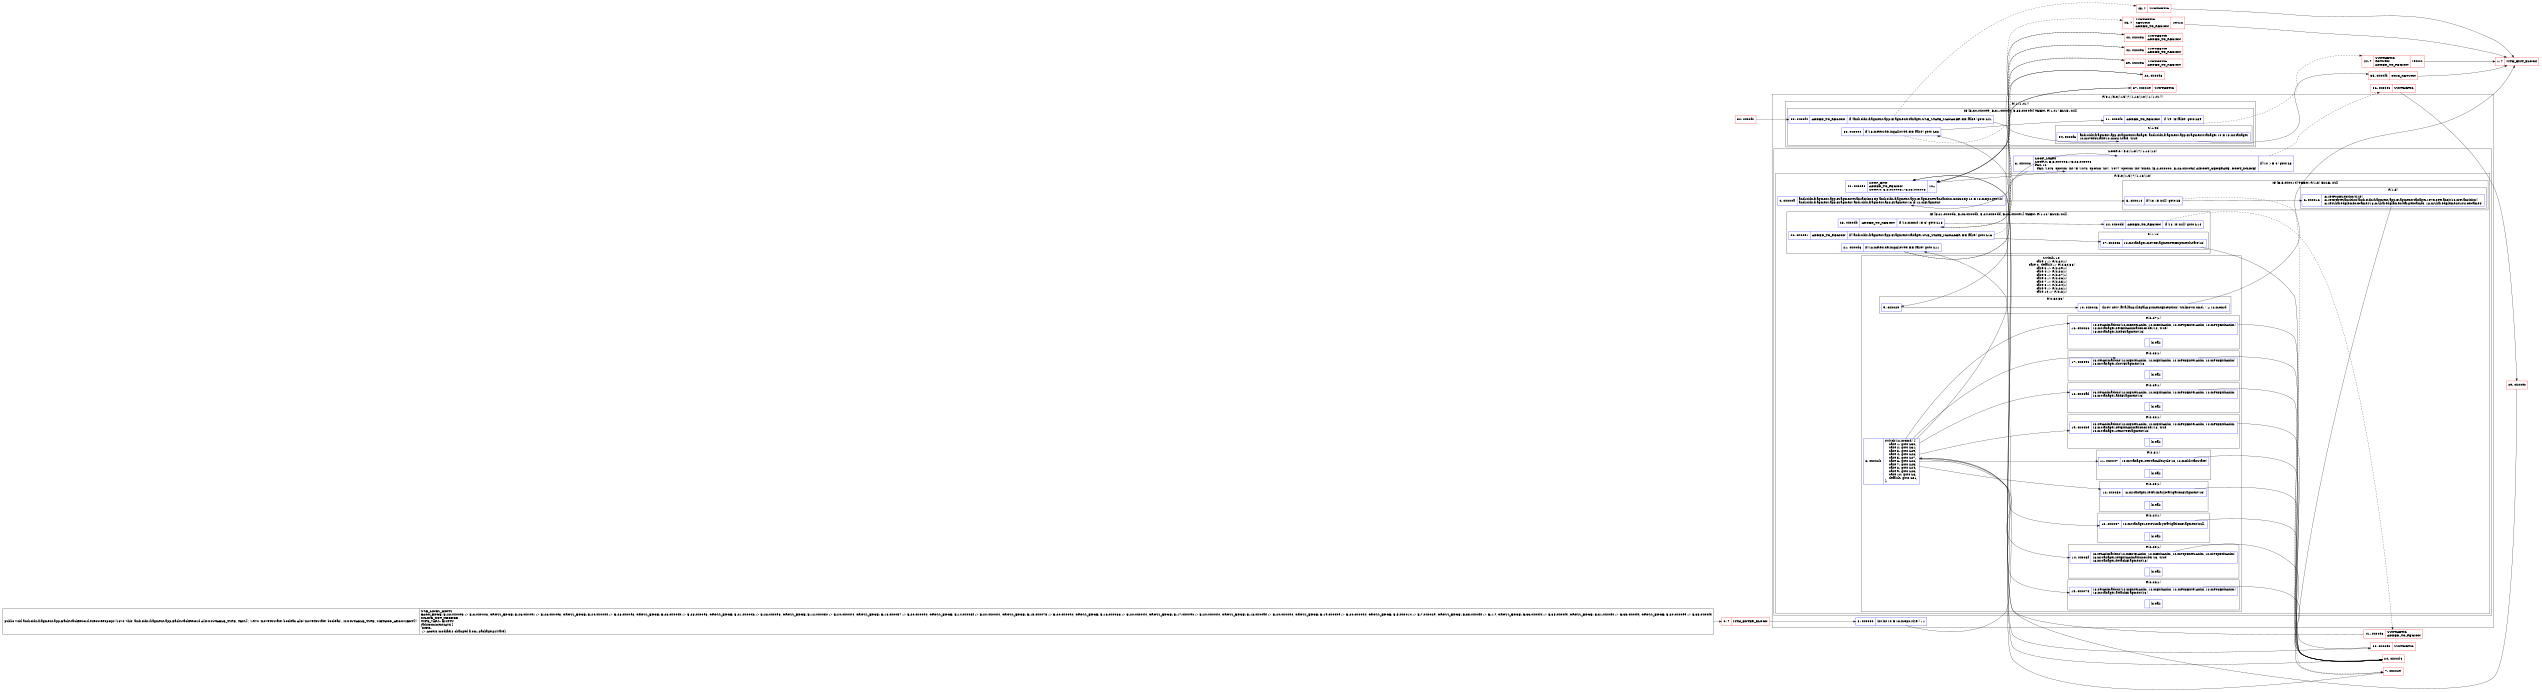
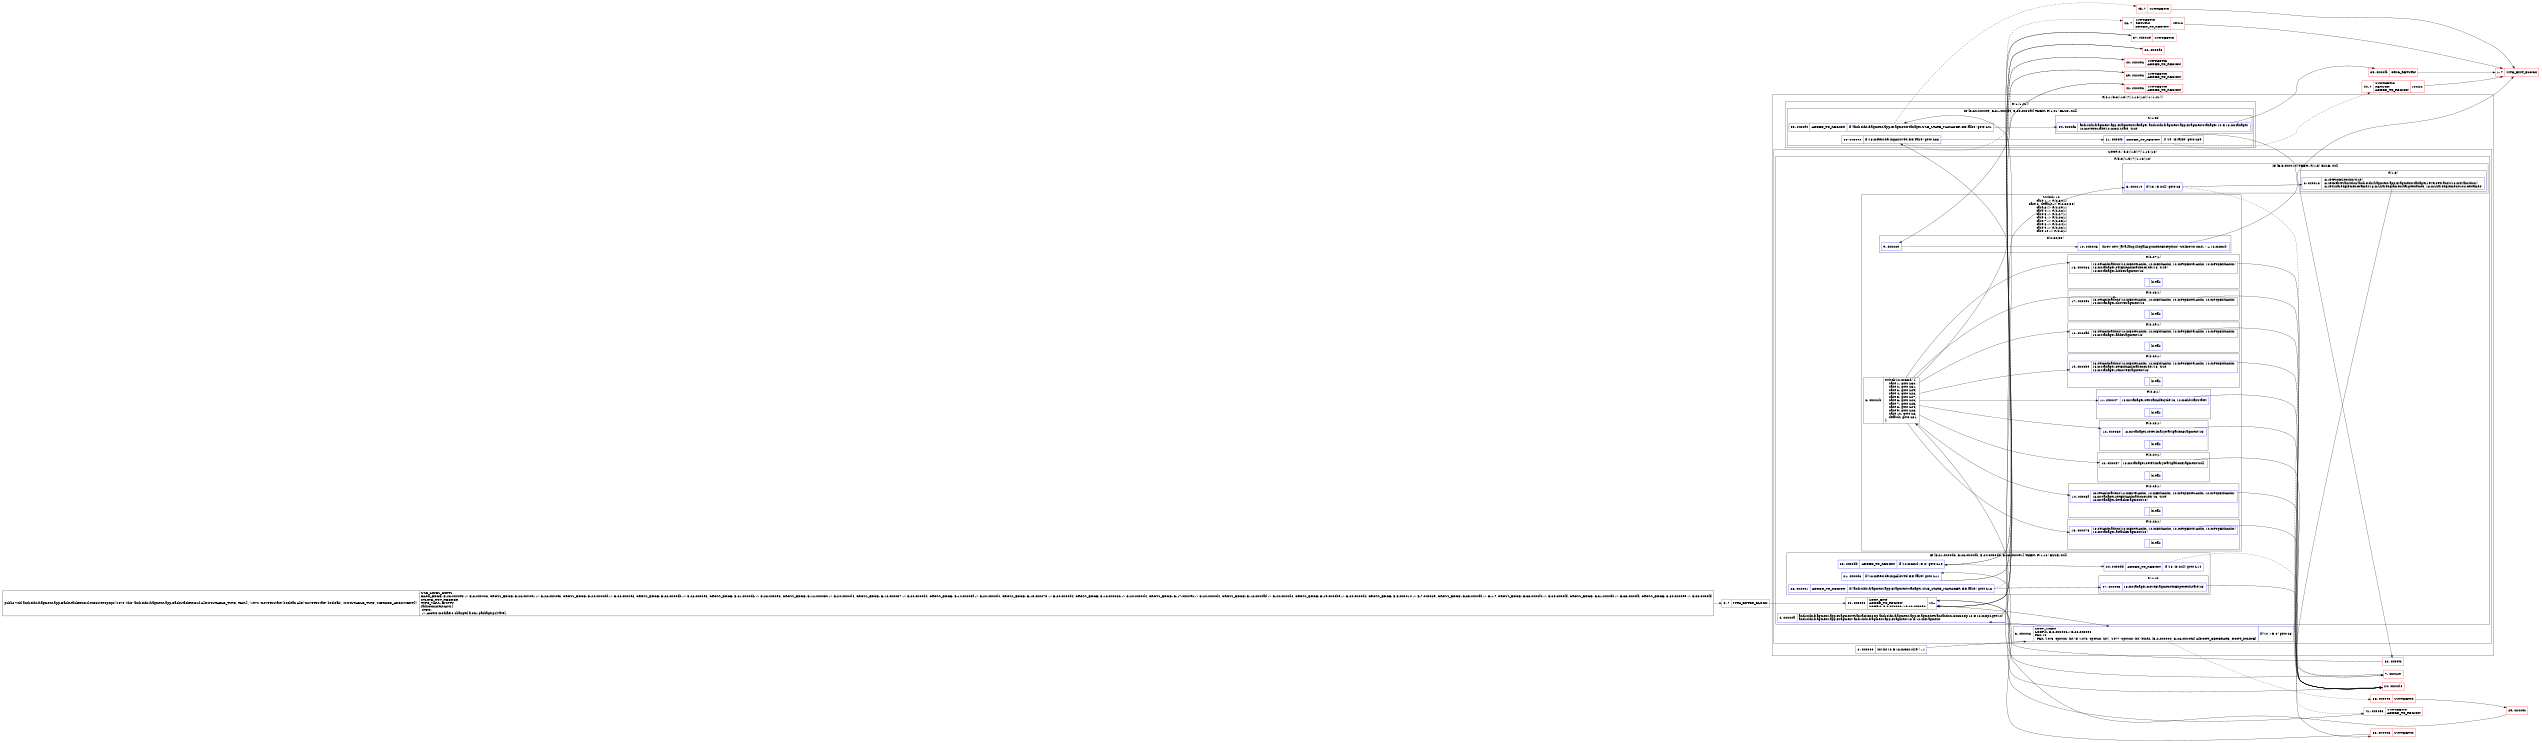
none -> (2332, 351)
(1811, 621) -> (1806, 603)
